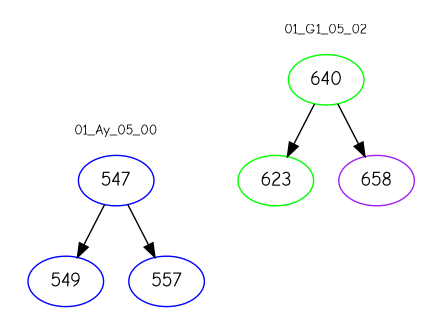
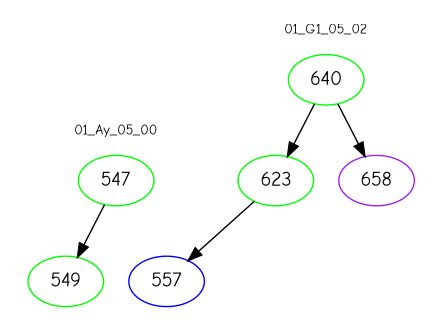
(116, 181) -> (116, 181)
(138, 225) -> (226, 226)
(66, 281) -> (66, 281)
